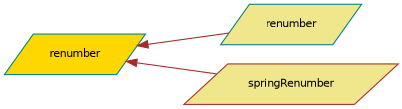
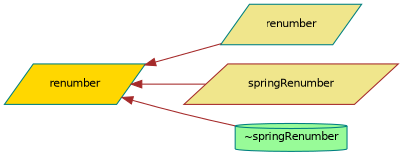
none -> (291, 137)
